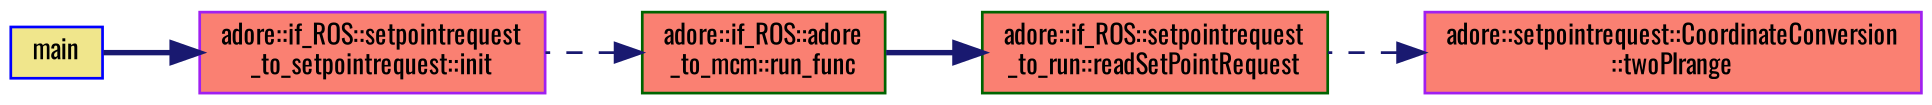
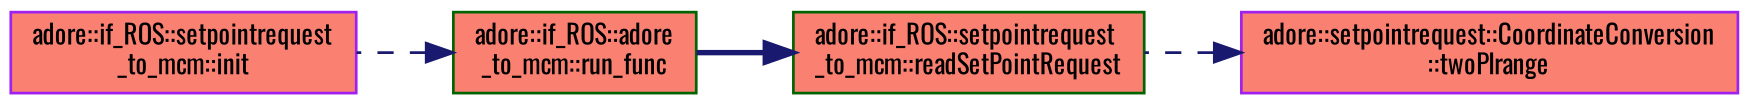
(57, 53) -> none
(372, 53) -> (184, 53)
(1155, 53) -> (969, 53)
